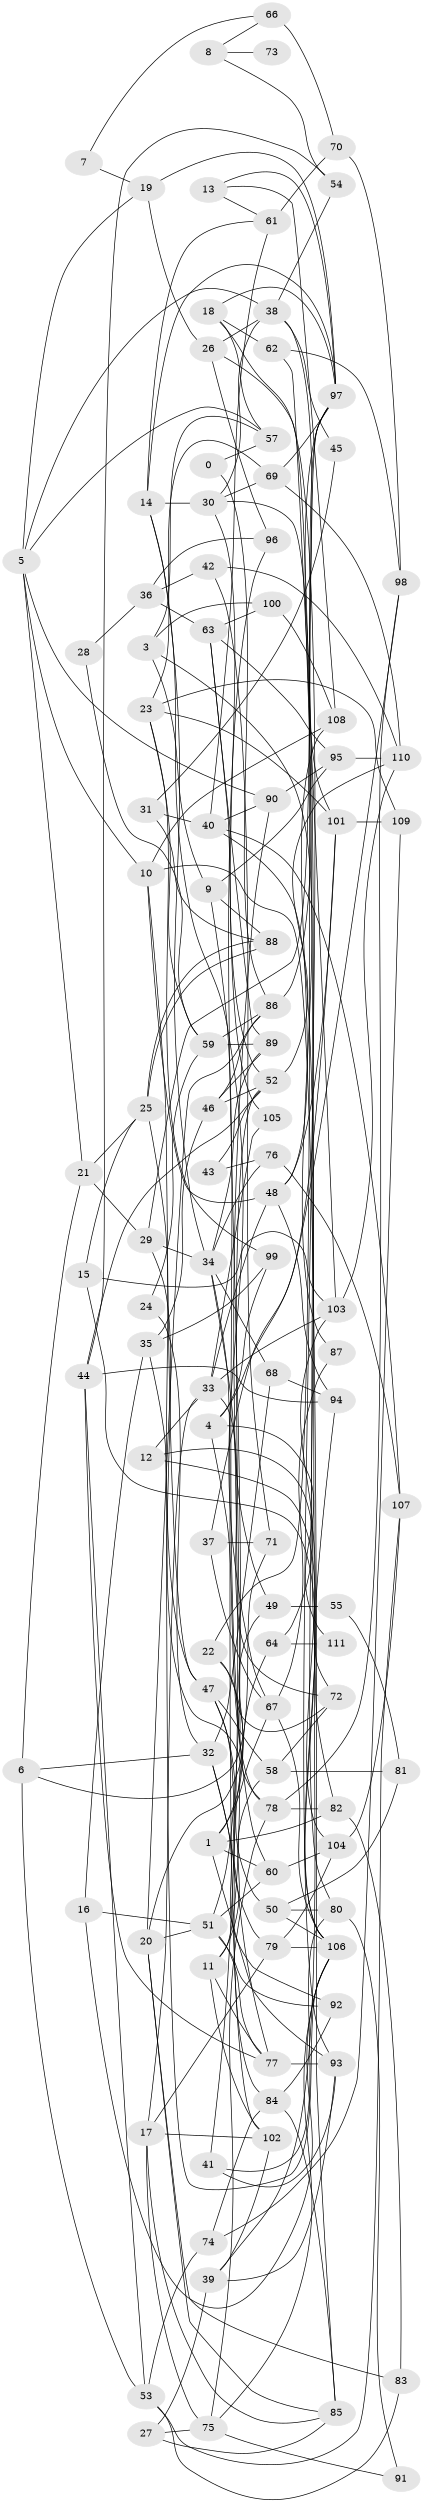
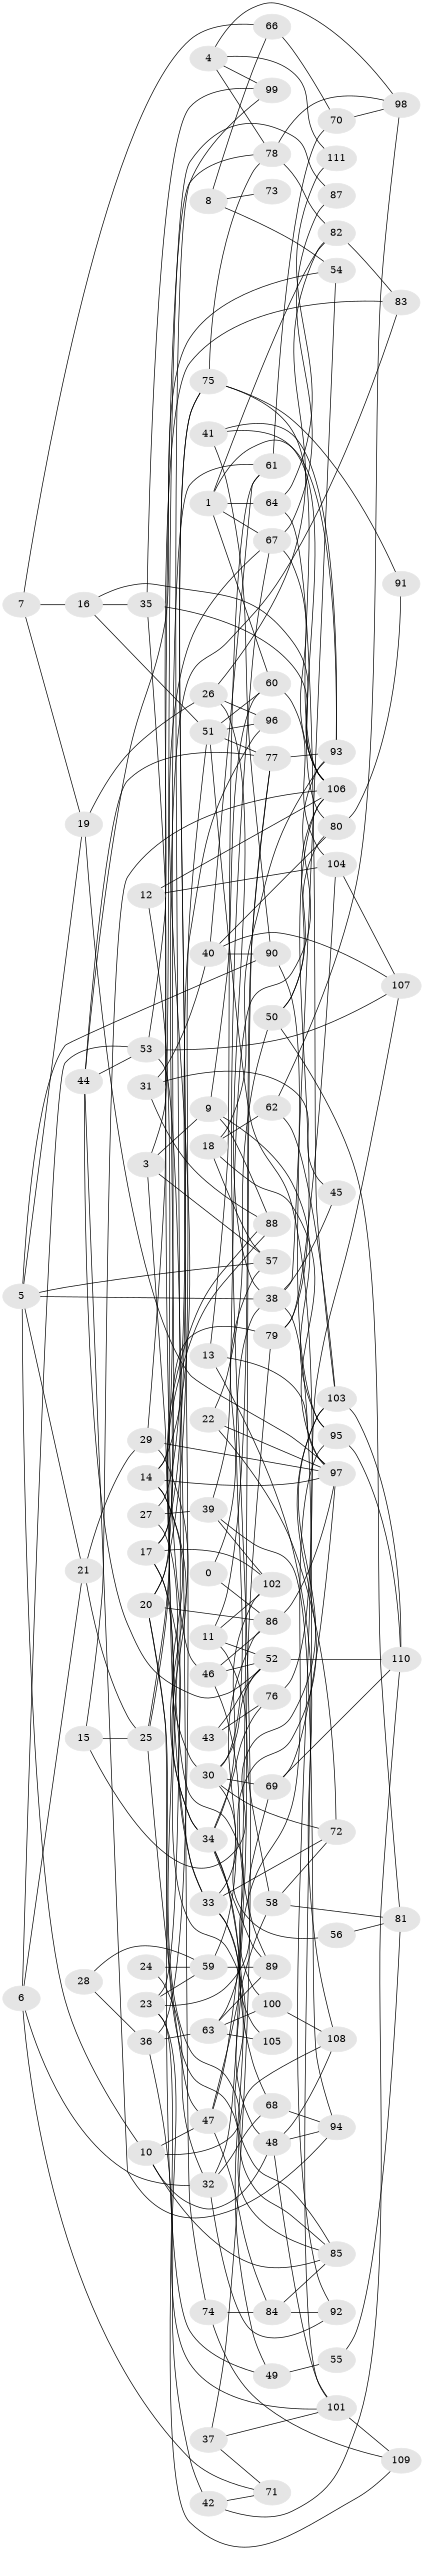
none -> (53, 605)
none -> (337, 1935)
